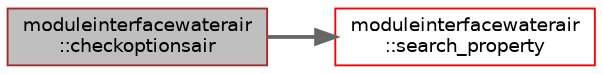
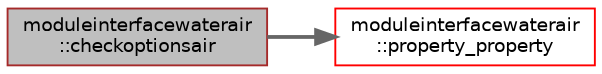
(465, 37) -> (465, 37)
